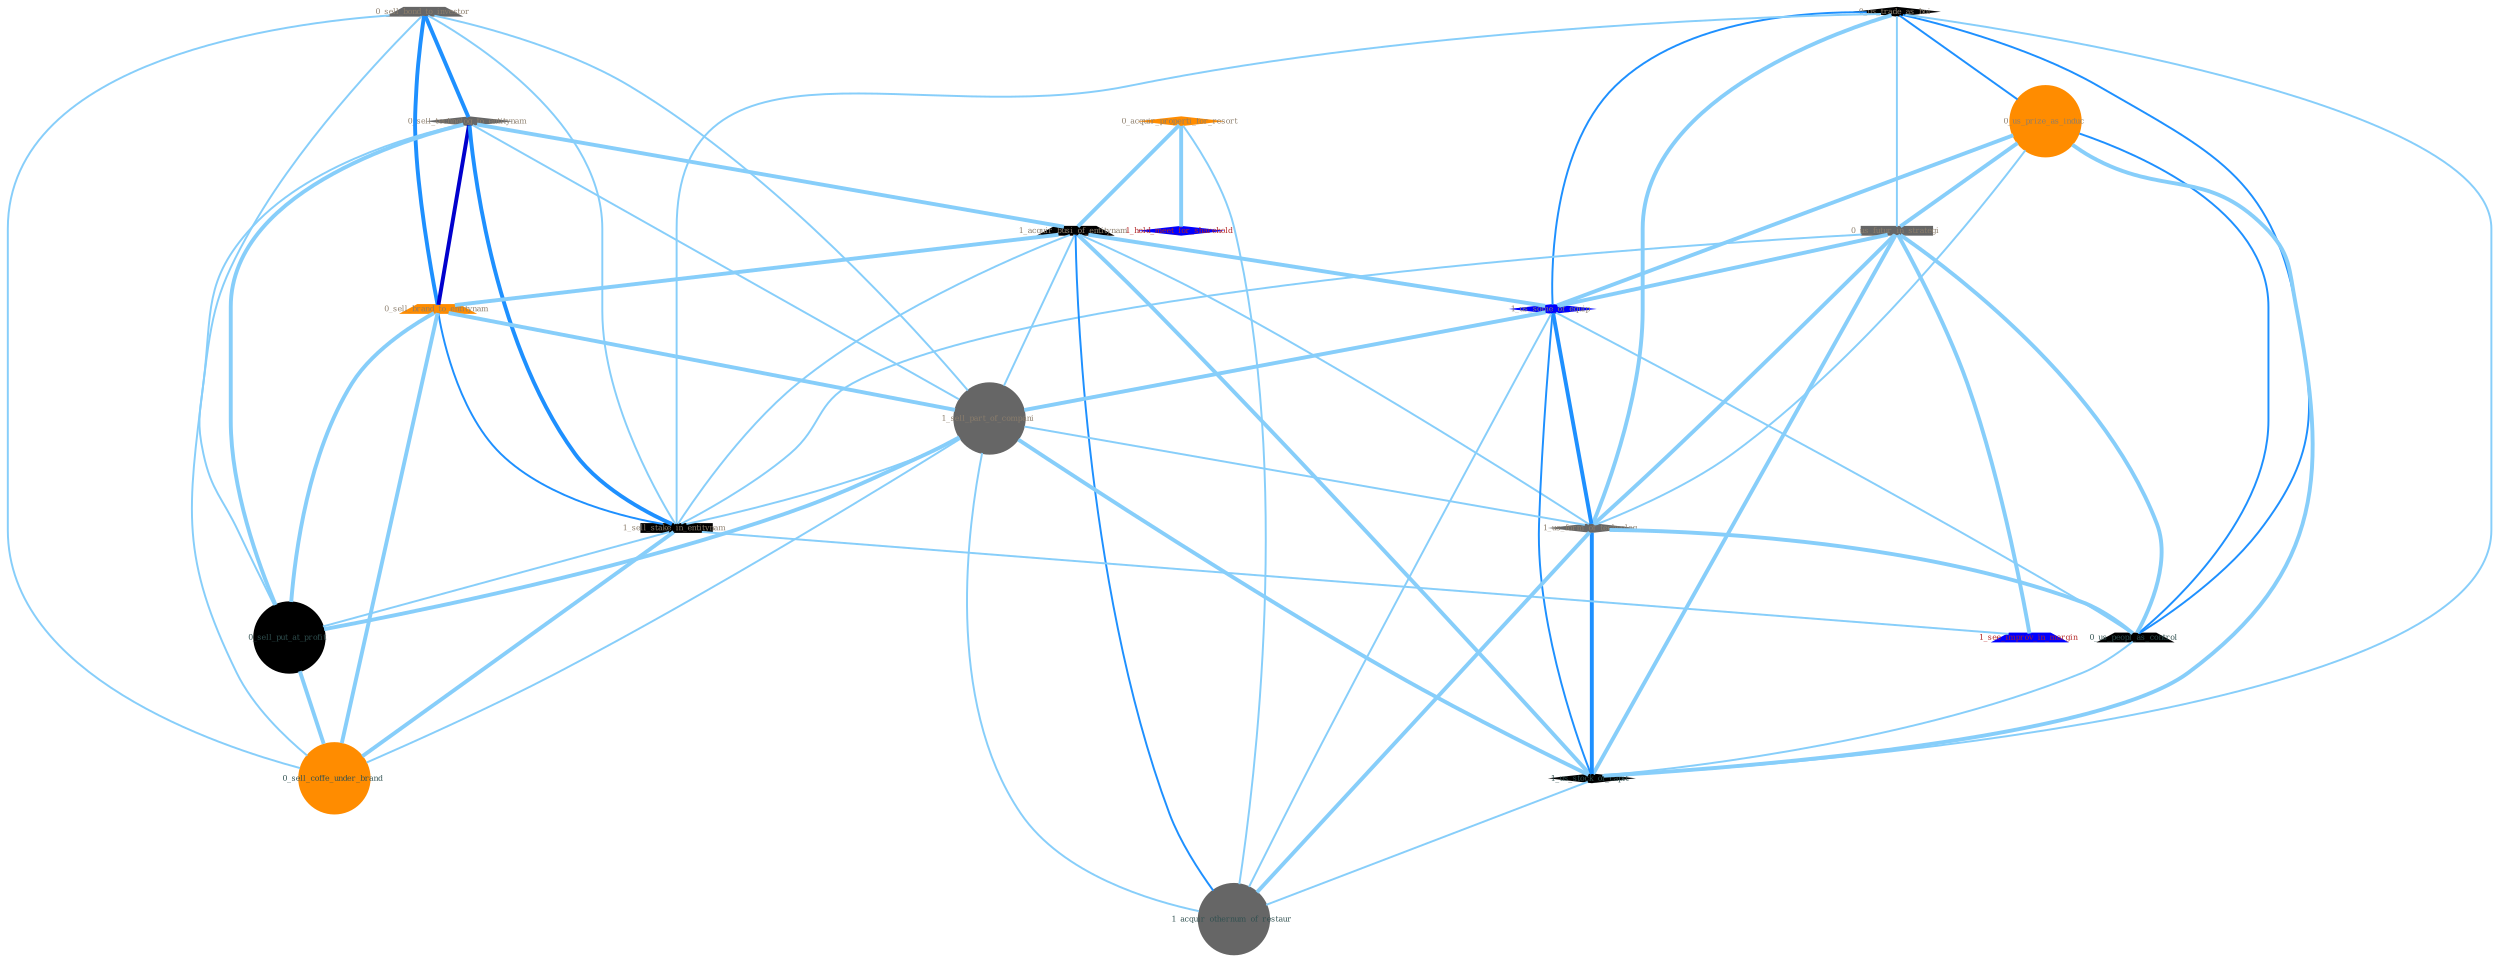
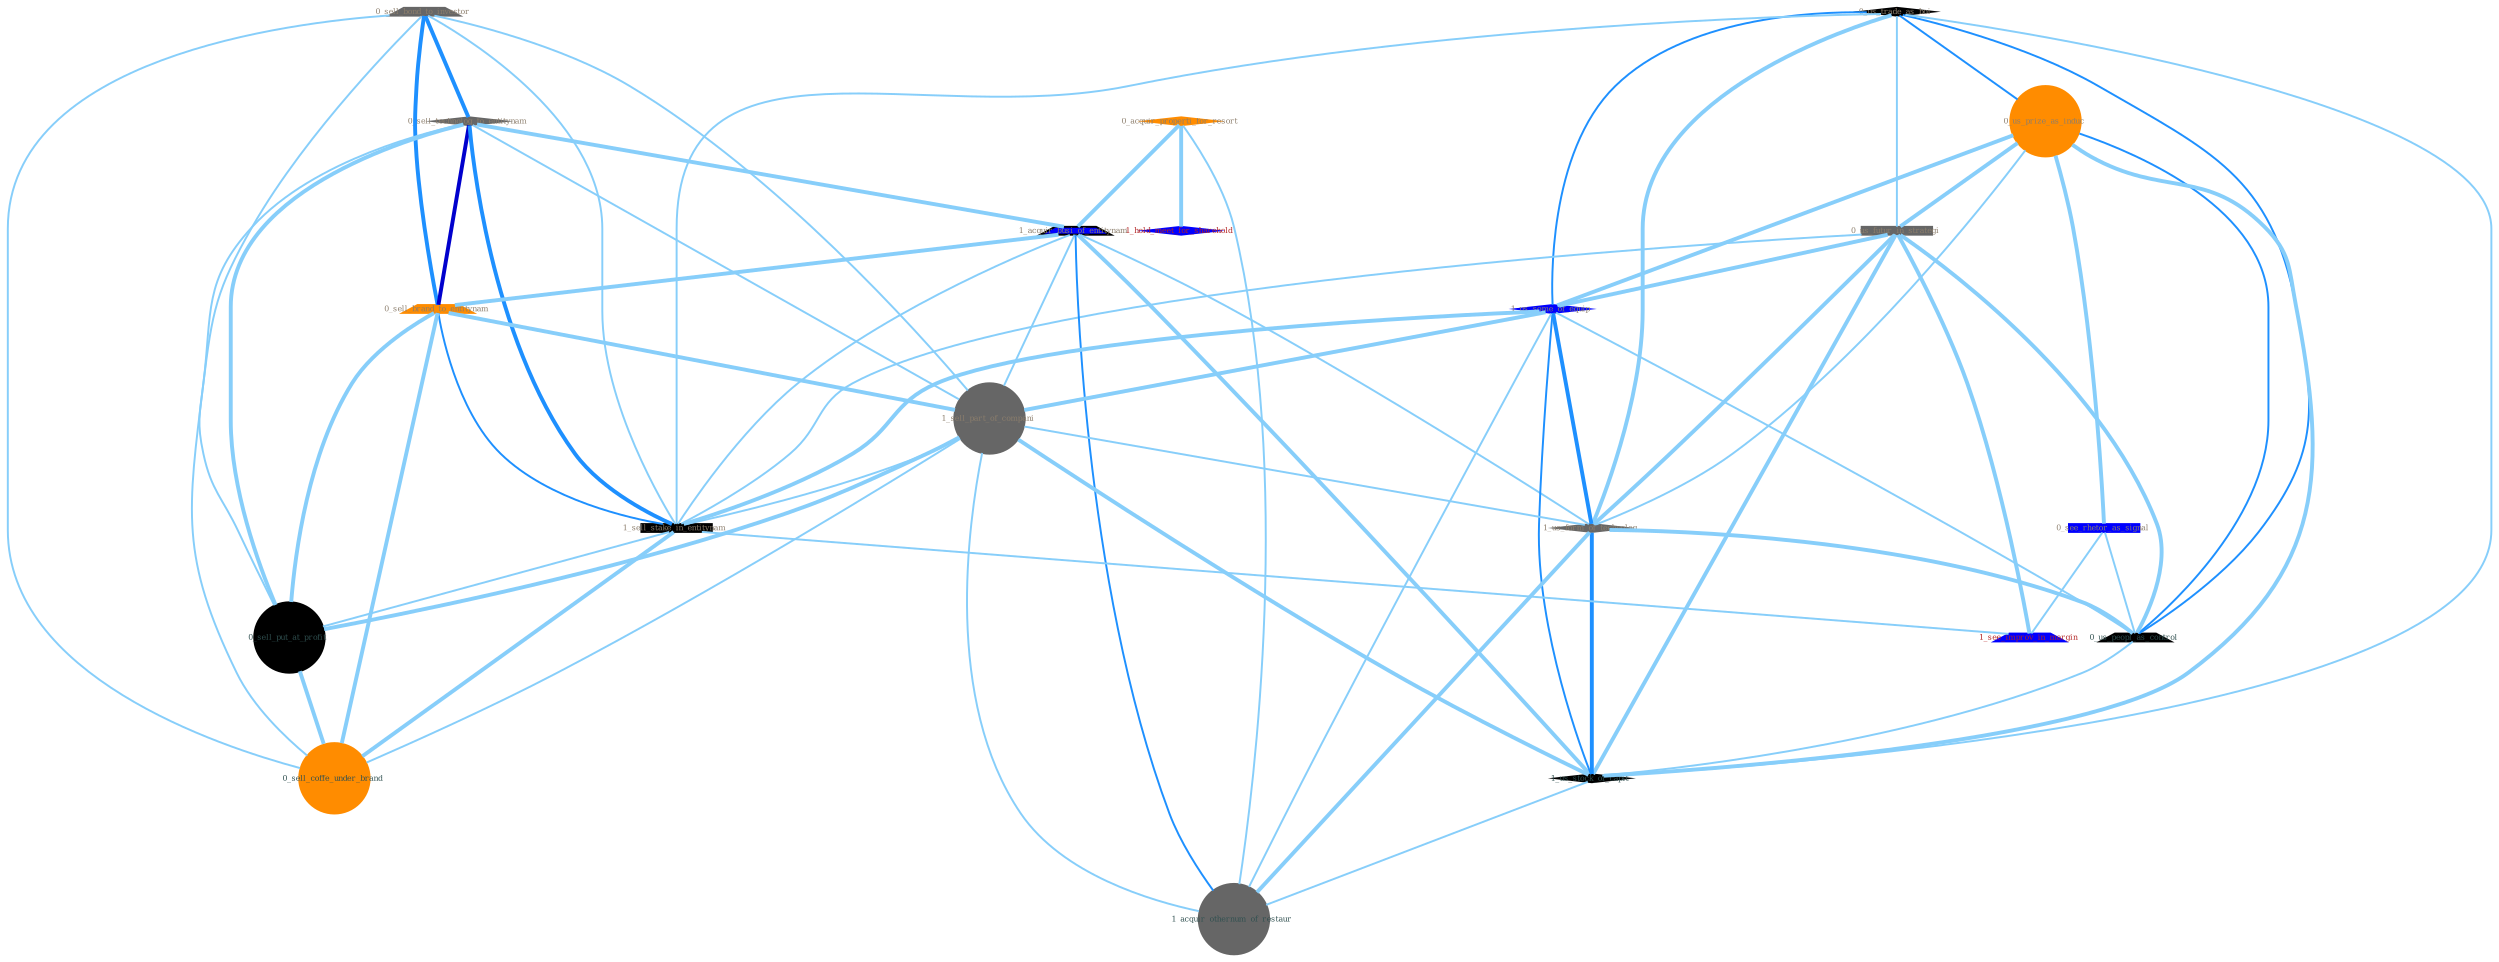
(1076, 231) -> (1076, 231)
(1305, 268) -> (1068, 352)
none -> (2104, 528)
